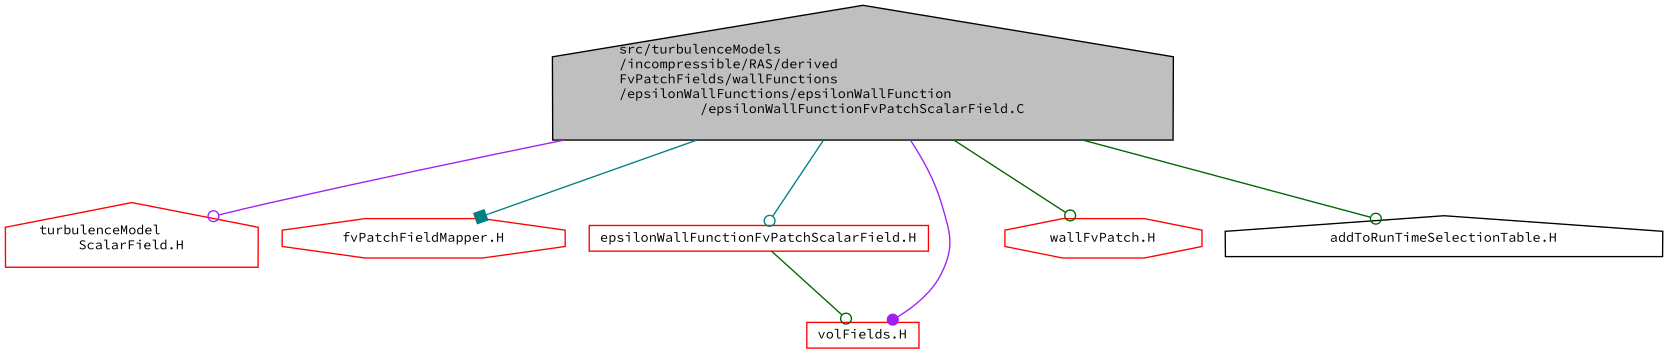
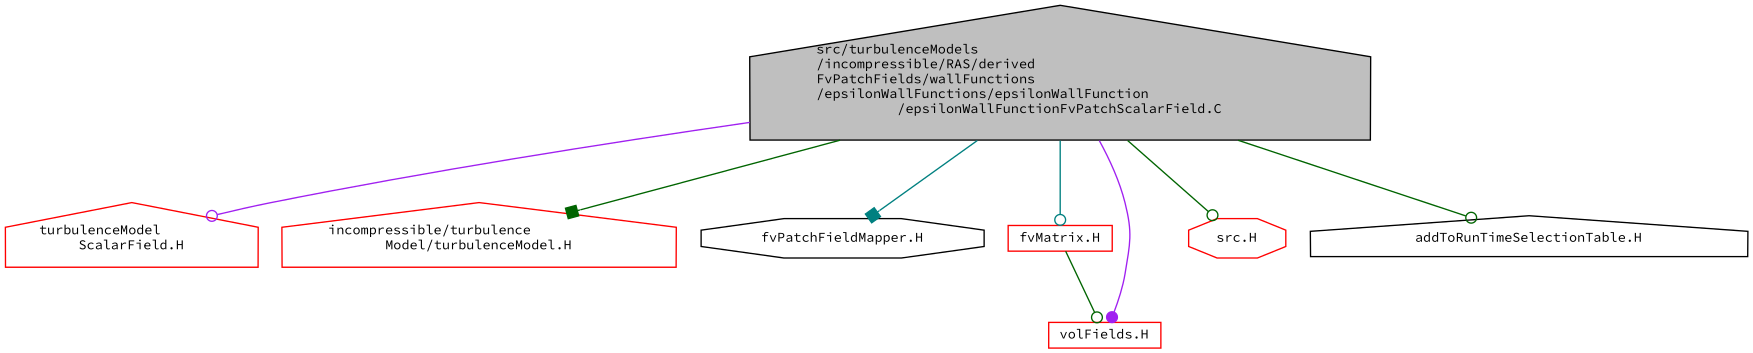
(424, 238) -> (843, 238)
none -> (479, 238)
(759, 238) -> (1060, 238)
(1103, 238) -> (1237, 238)
